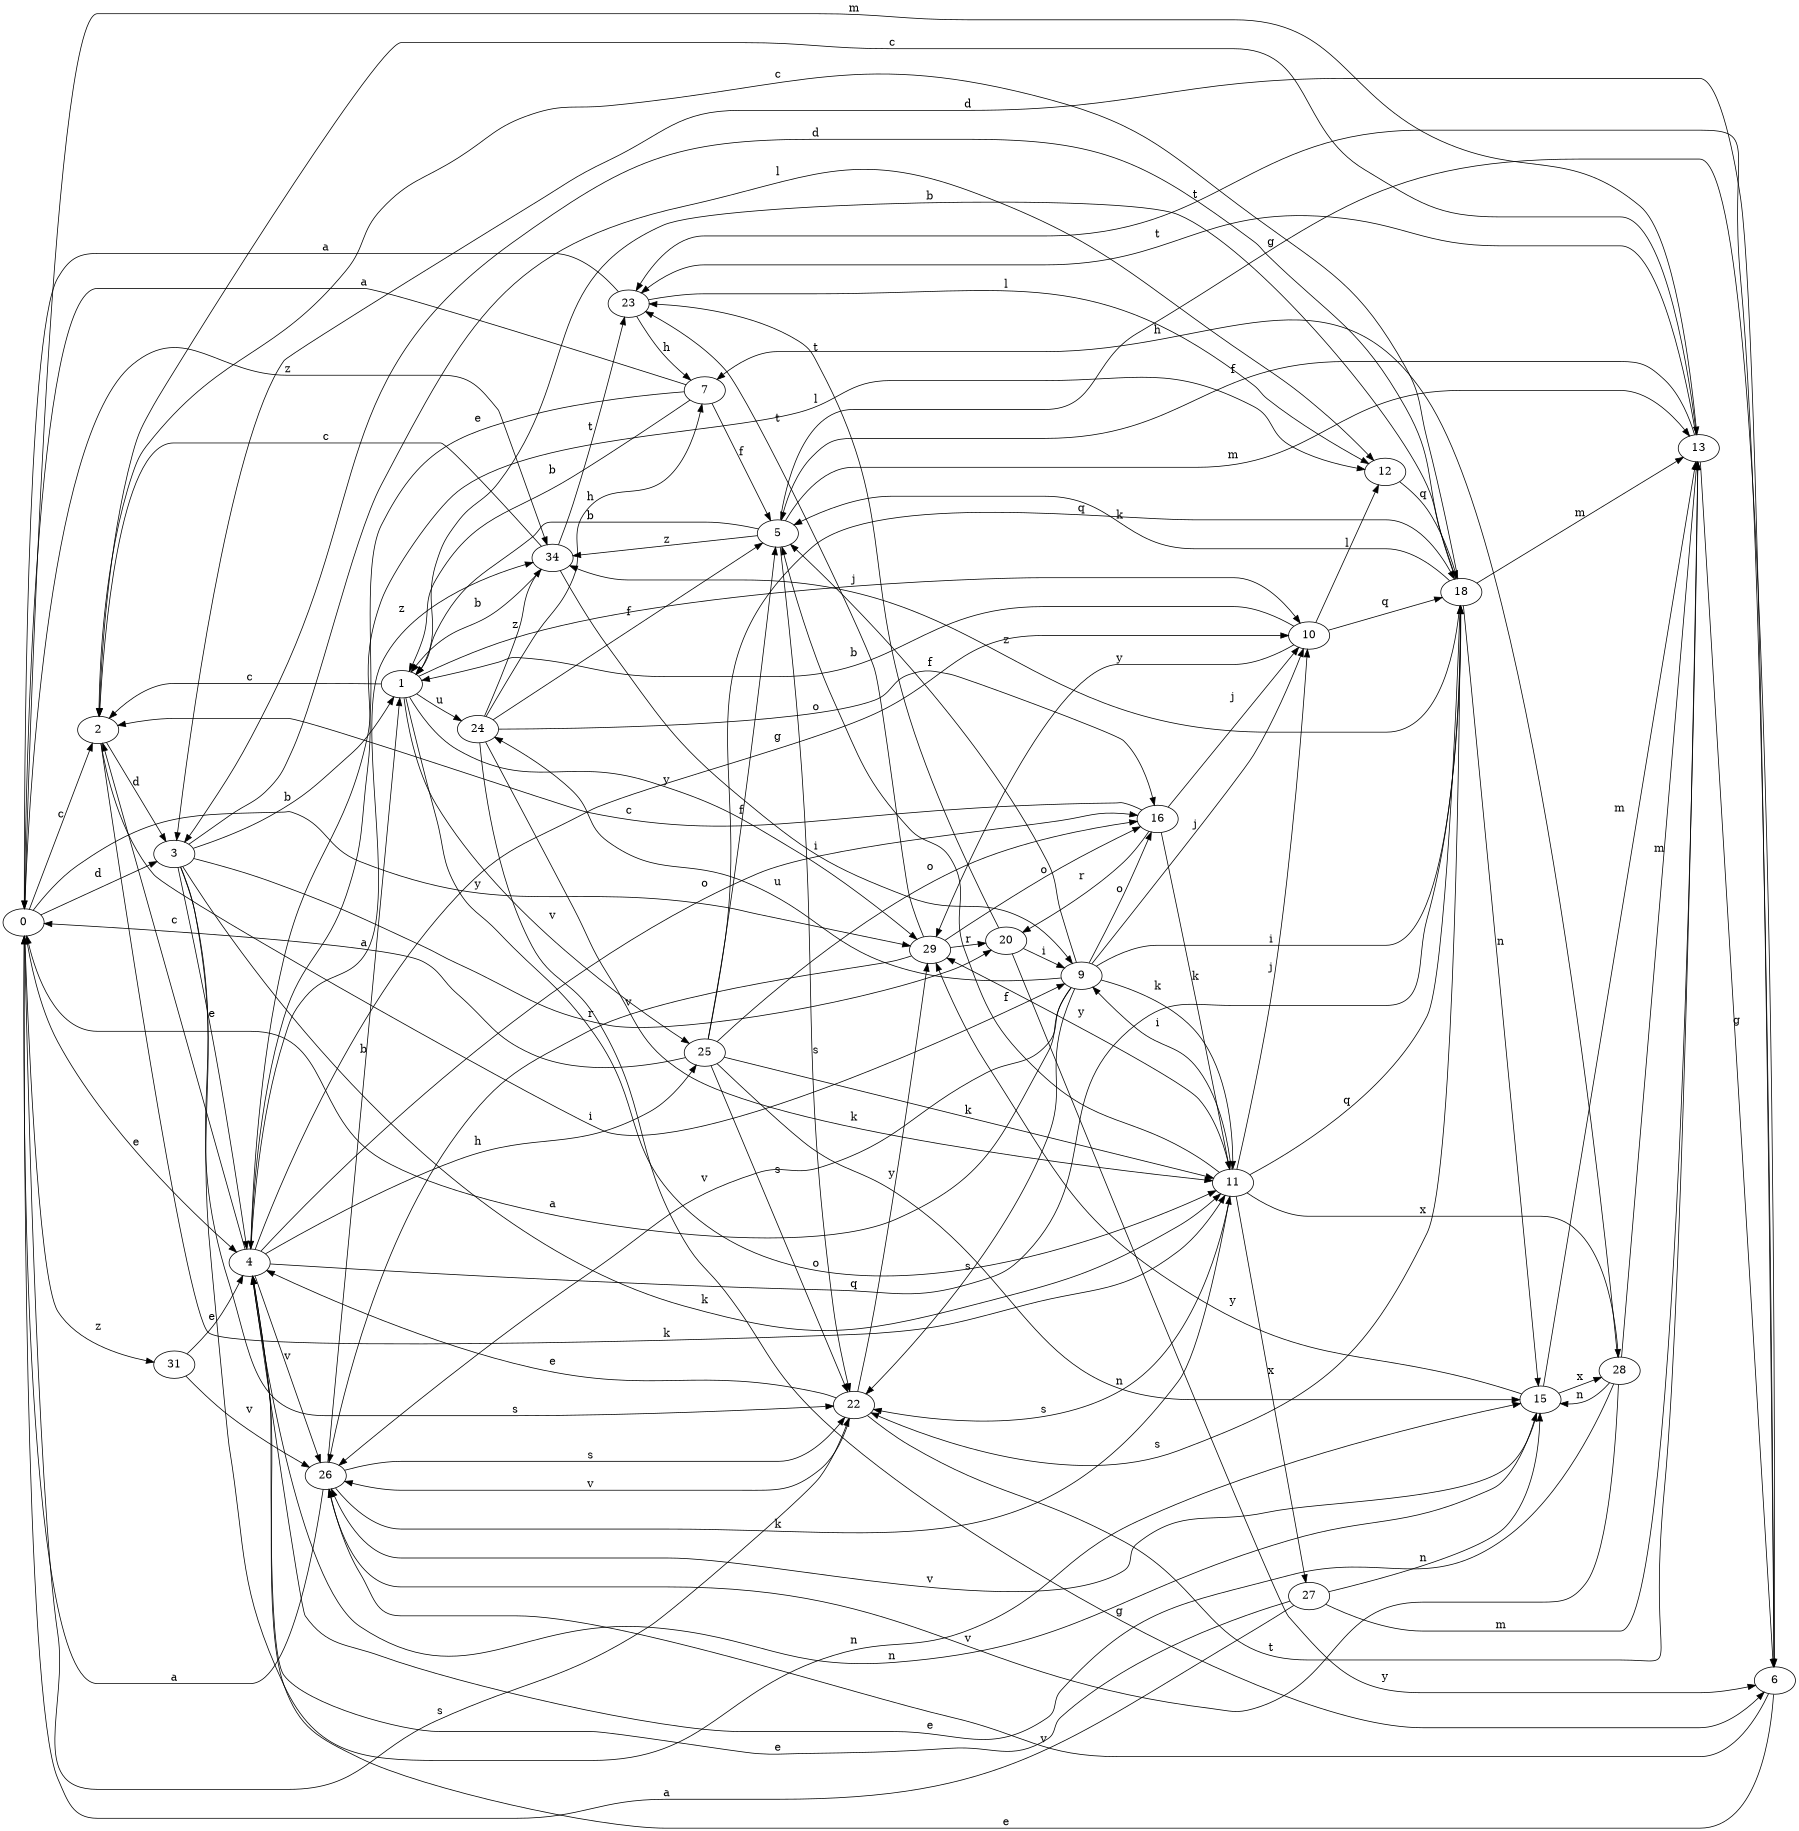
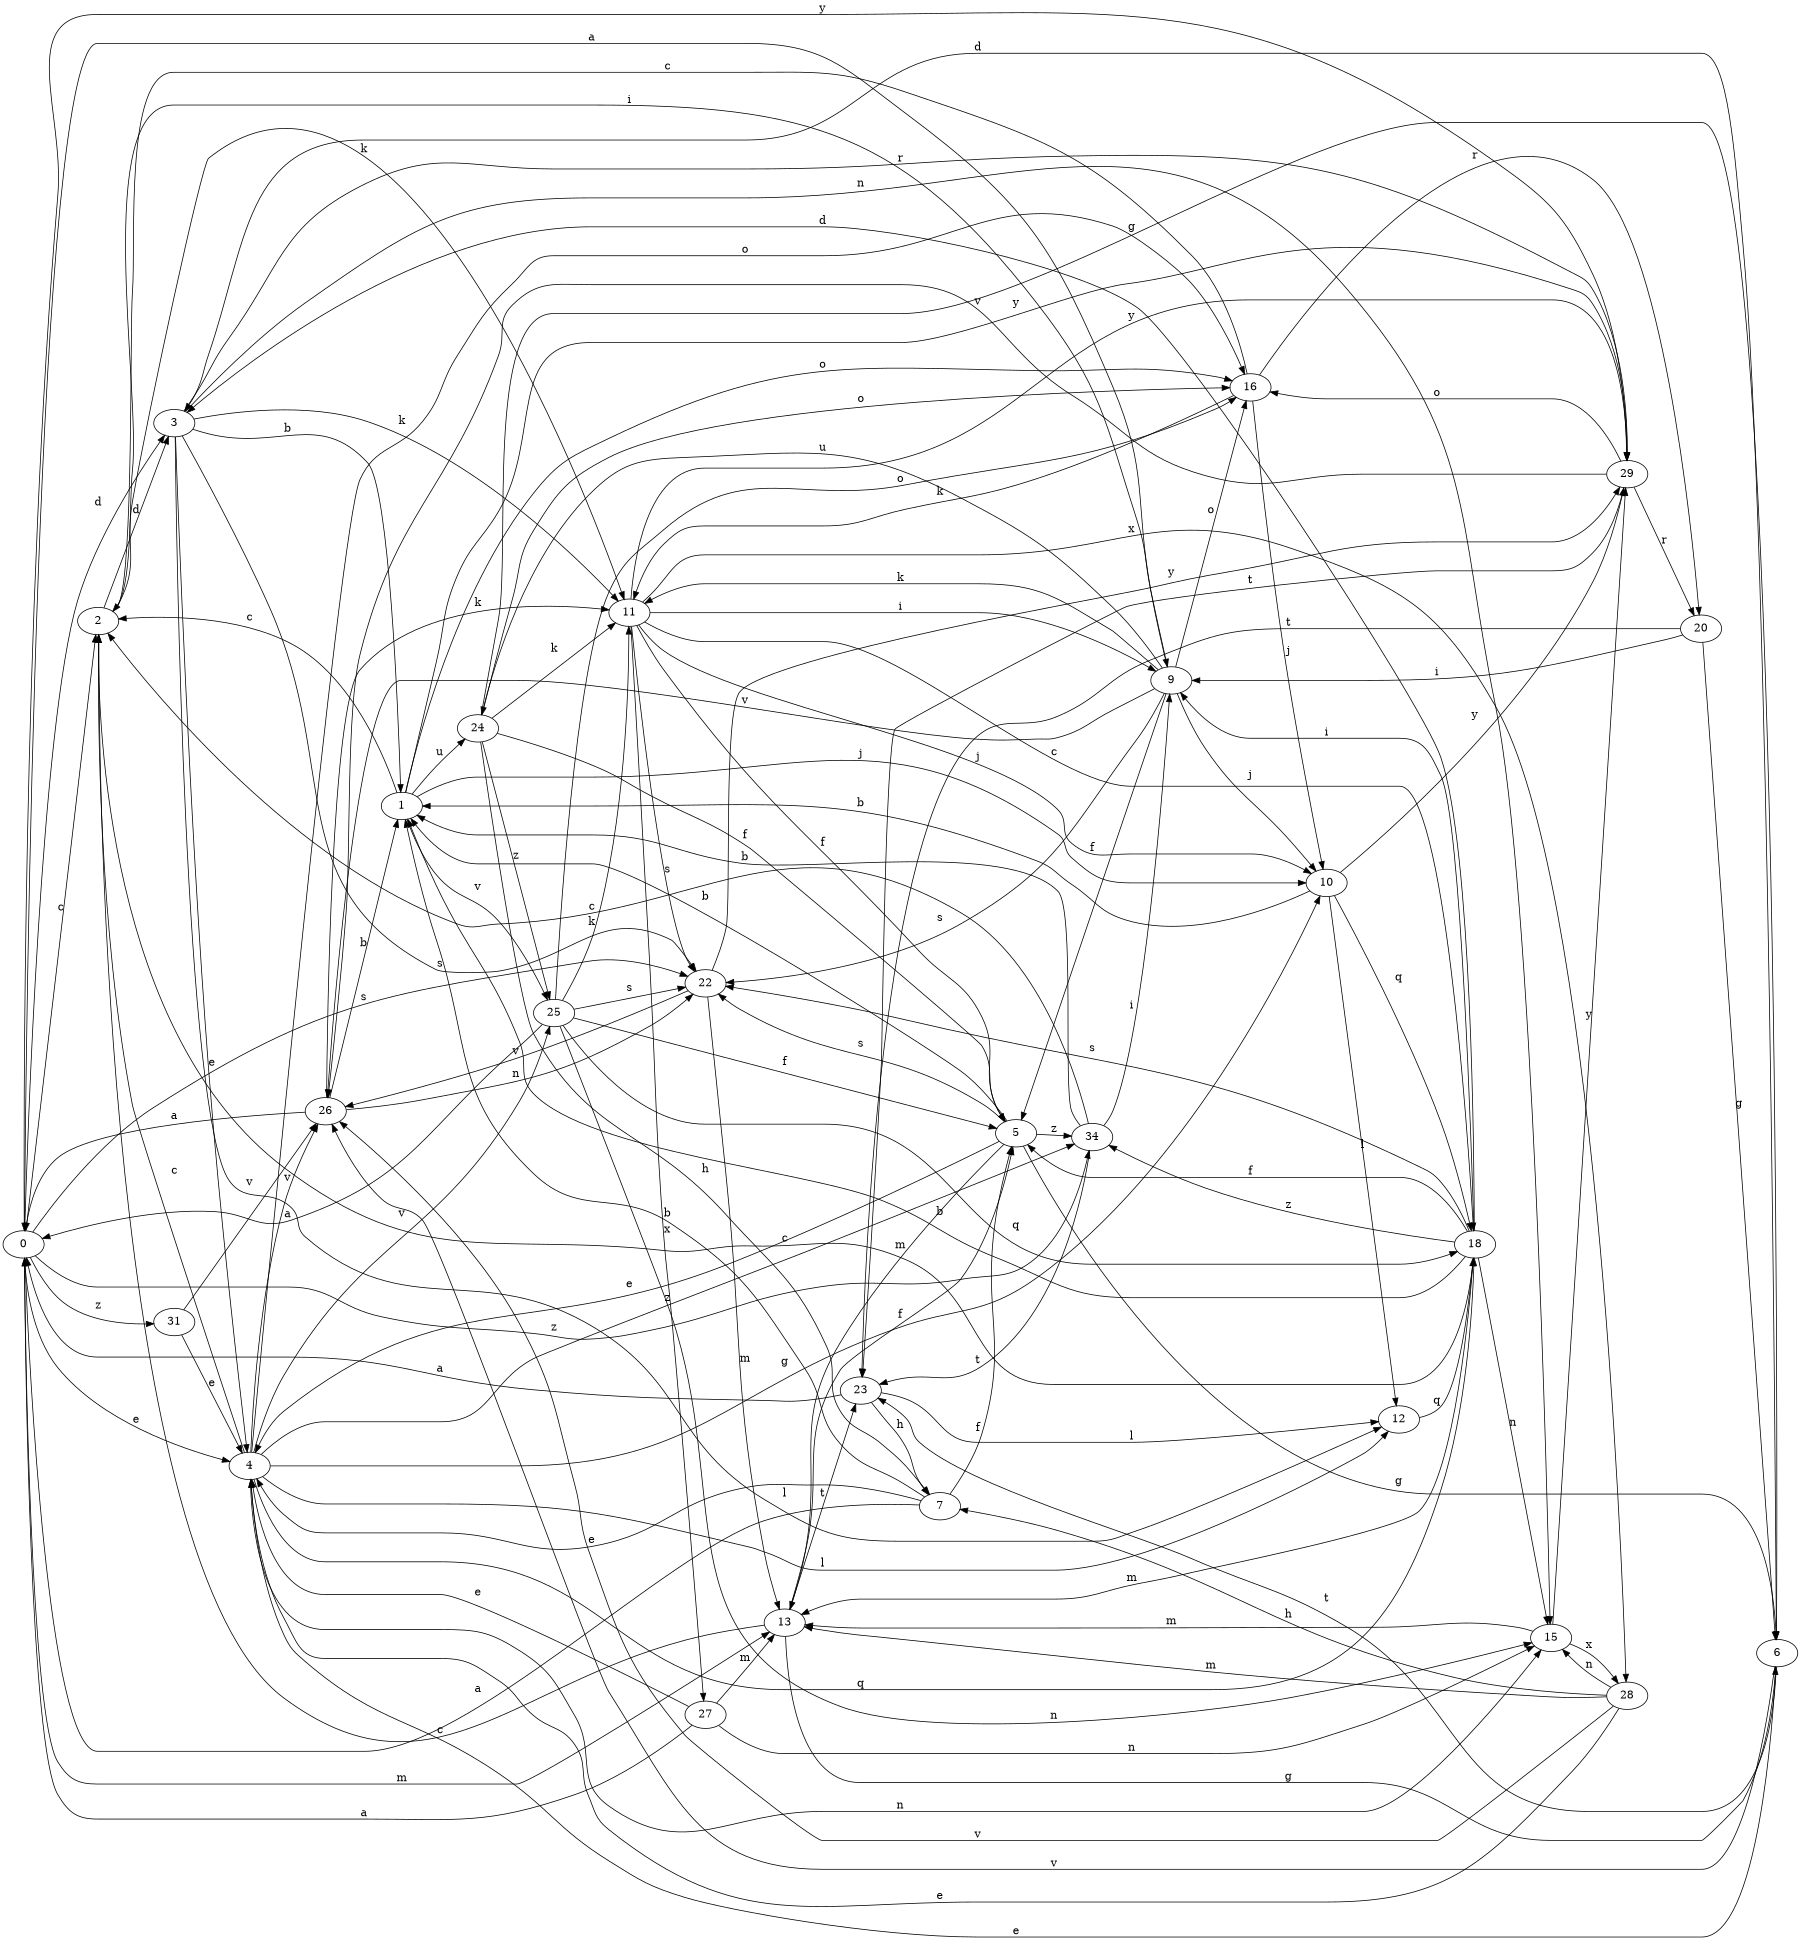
(1120, 516) -> (1251, 1172)
(513, 646) -> (517, 873)
(1411, 930) -> (1461, 933)
(558, 1012) -> (928, 162)
(1347, 1101) -> (1054, 752)
(478, 1142) -> (402, 1214)
(670, 1191) -> (704, 399)
(548, 1371) -> (624, 1296)
(591, 1456) -> (516, 1074)
(953, 1589) -> none
(1271, 1648) -> (745, 1359)
(1385, 1677) -> (1739, 1104)
